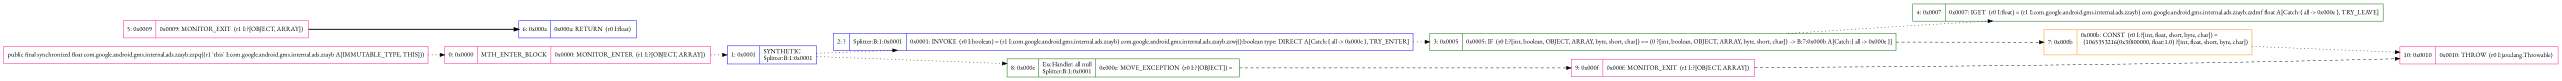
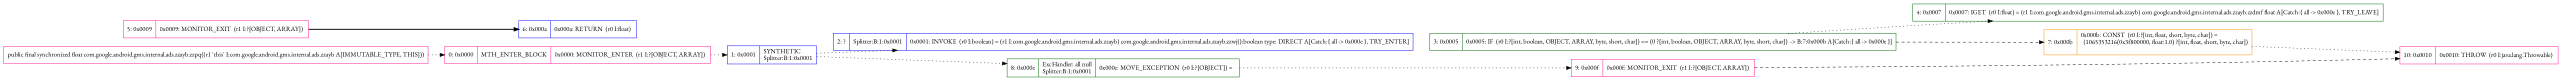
(1419, 42) -> none
(1403, 68) -> (1403, 68)
